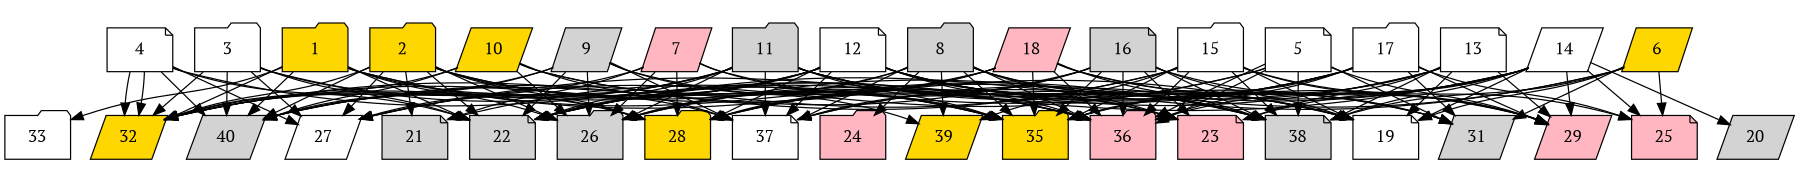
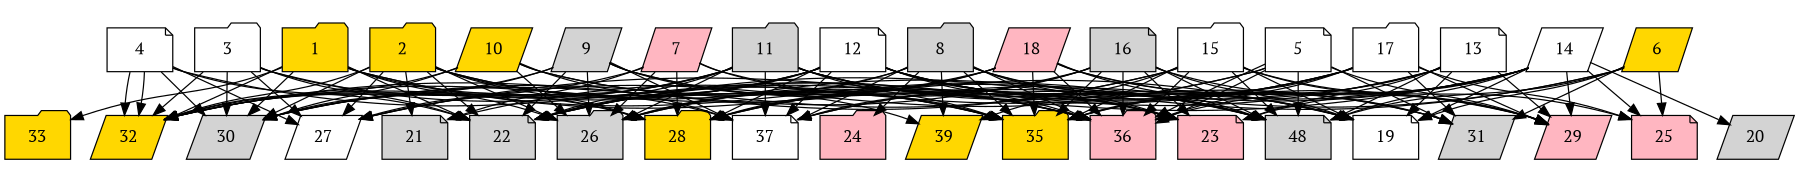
none -> (887, 94)
(38, 137) -> (38, 137)
(226, 137) -> (226, 137)
(1298, 137) -> (1298, 137)
